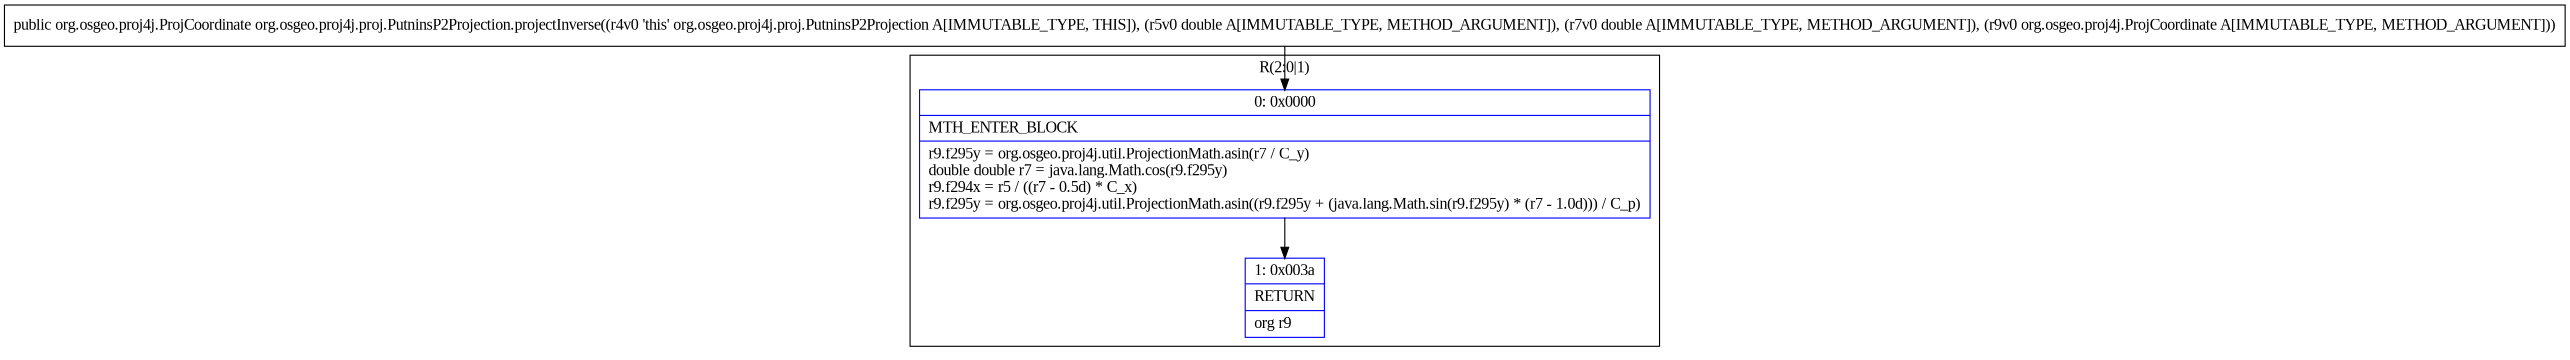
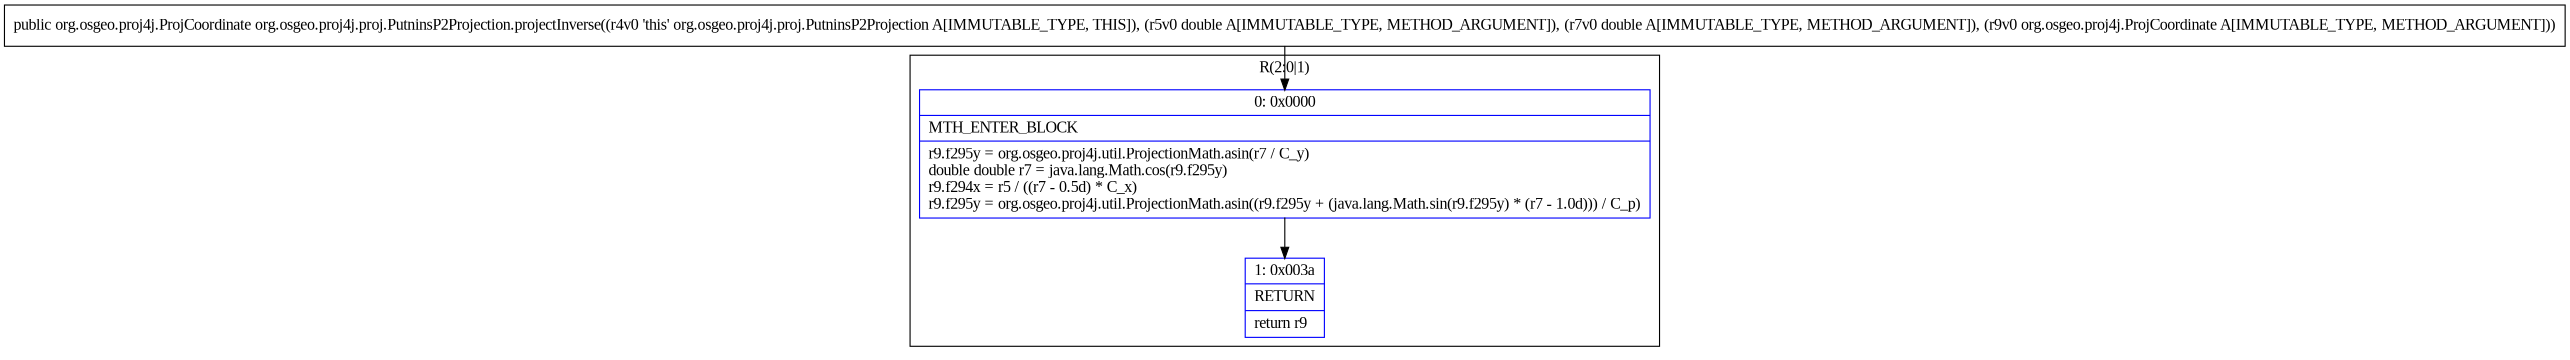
(1273, 323) -> (1281, 323)
